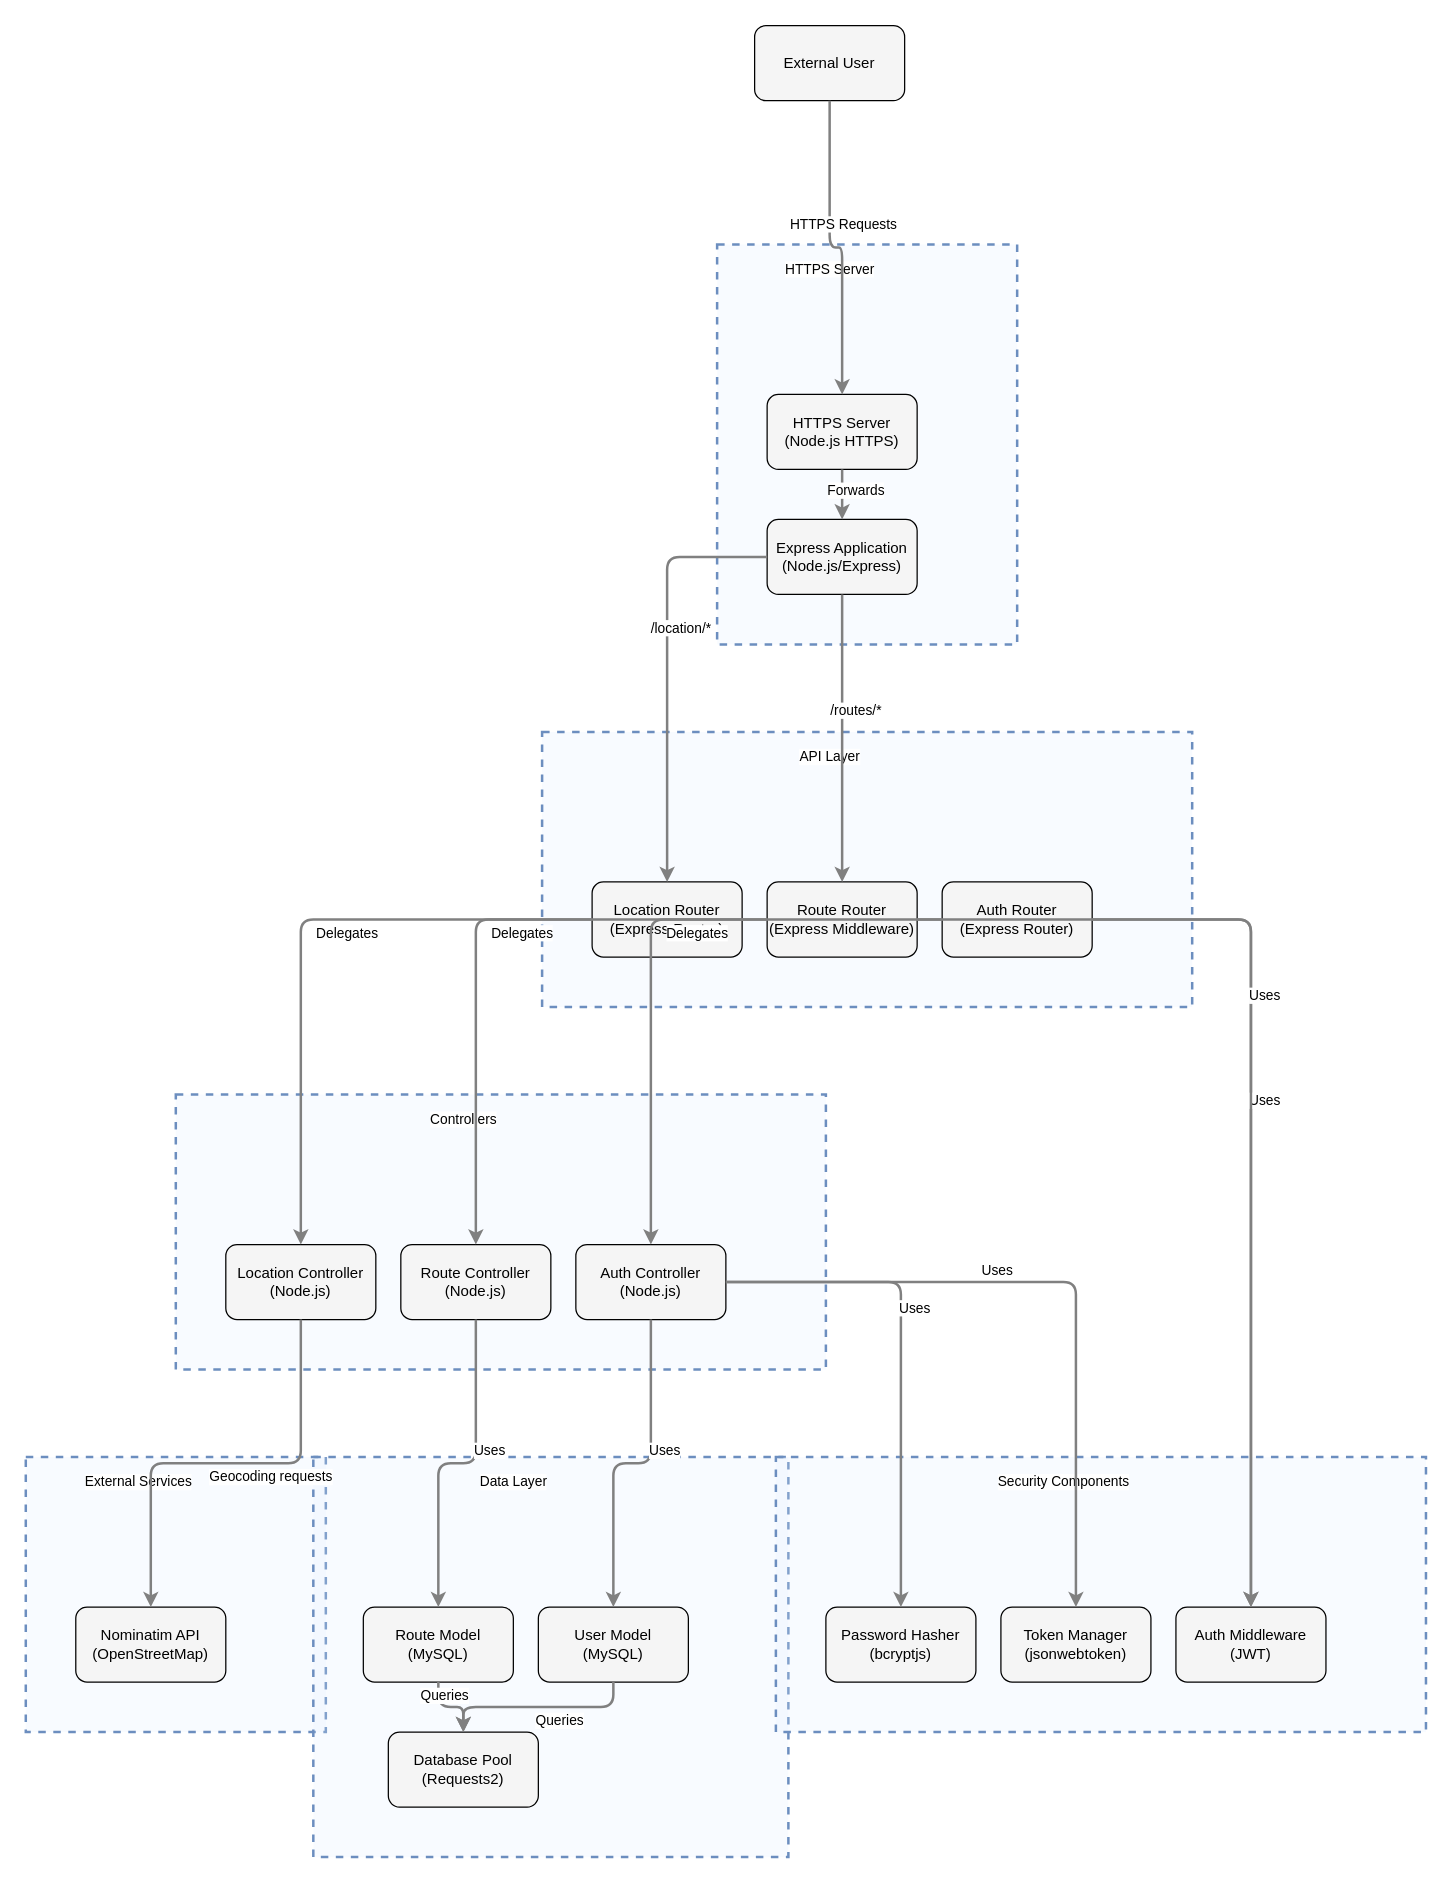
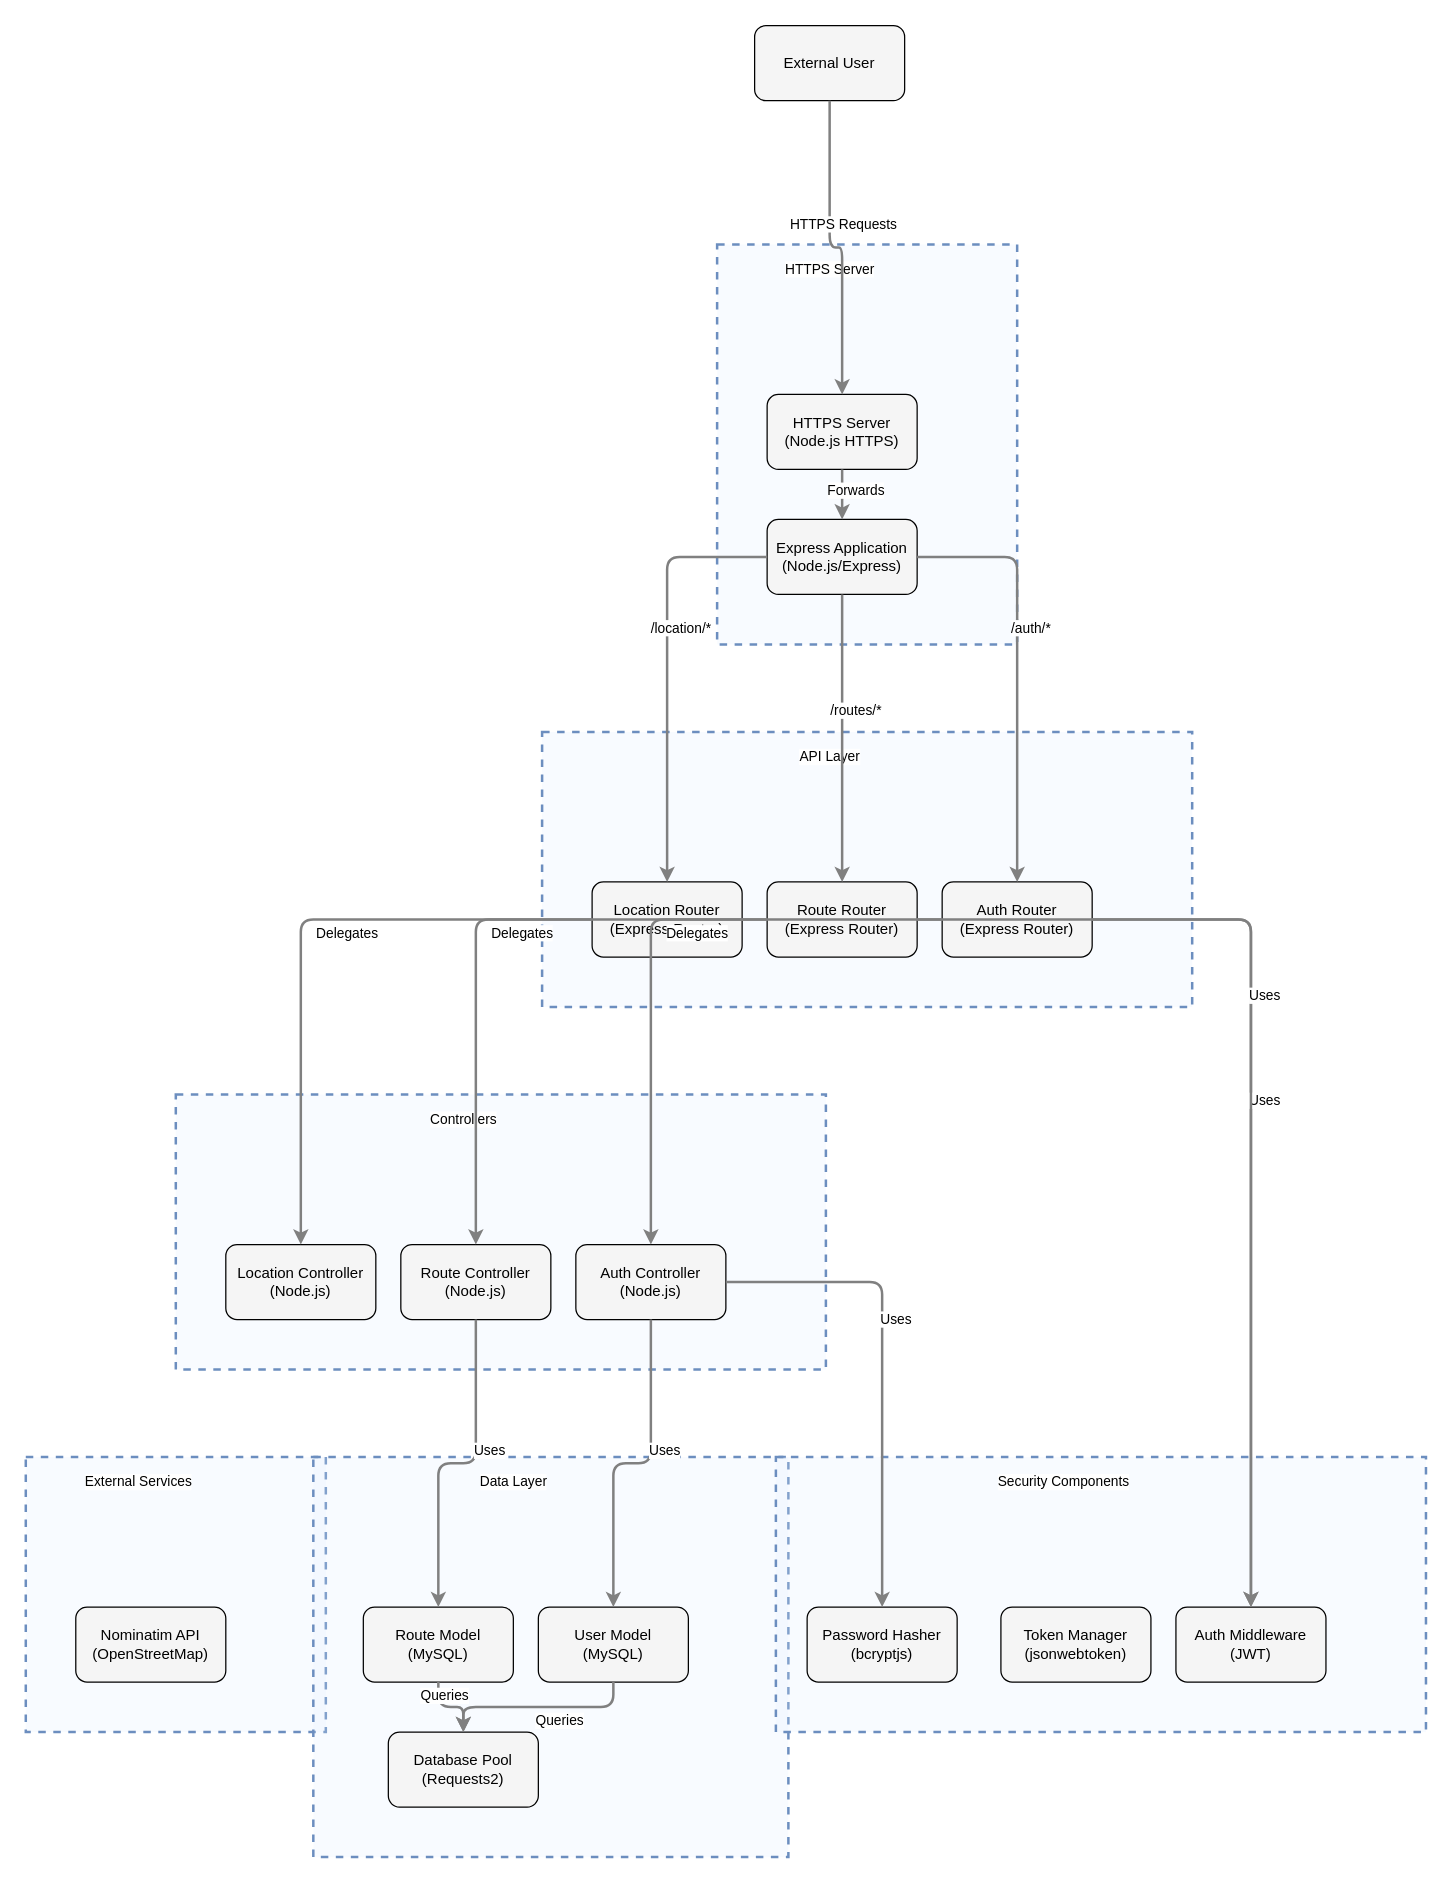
none -> (1017, 669)
(842, 919) -> (842, 919)
(1076, 1355) -> none
(231, 1463) -> none
(901, 1644) -> (882, 1644)
